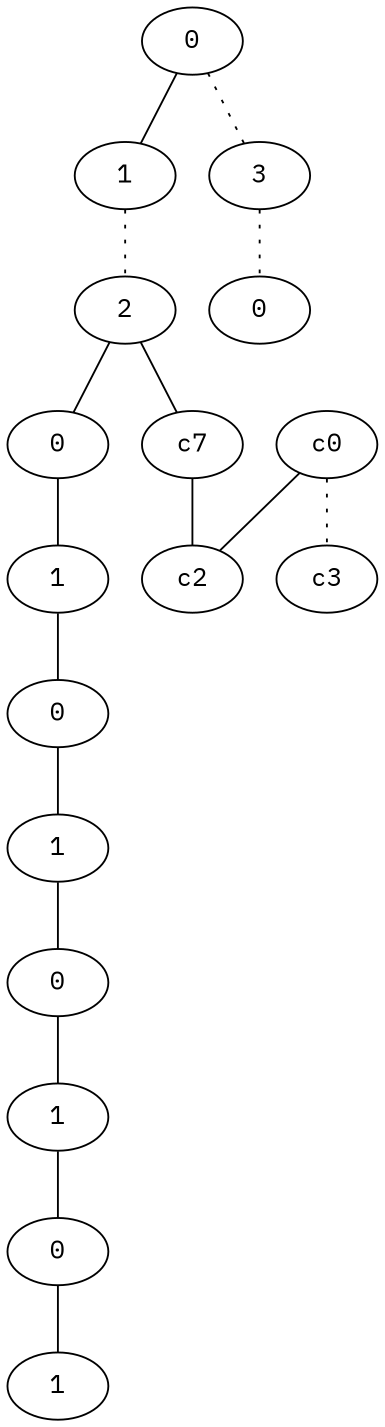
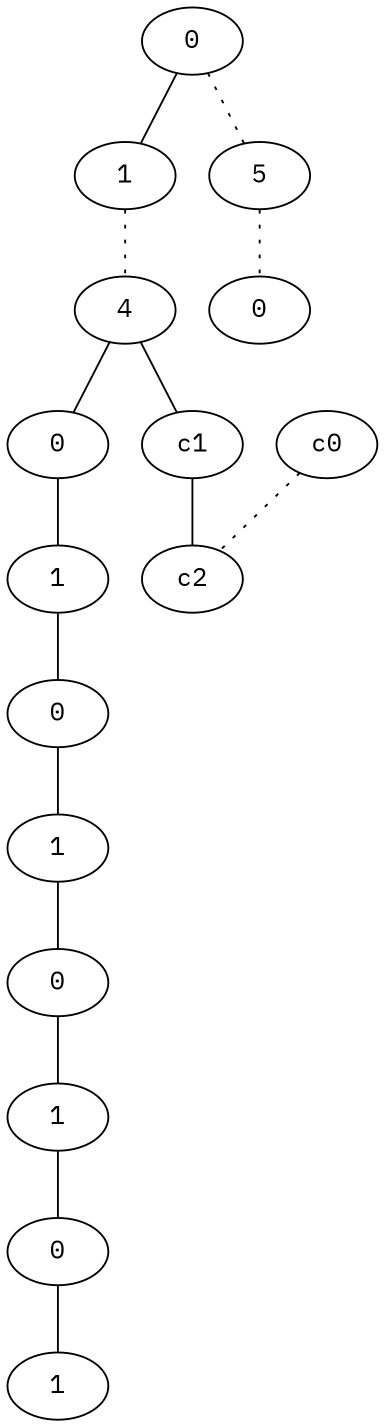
(260, 176) -> (260, 176)
(125, 310) -> (125, 310)
(192, 445) -> (192, 445)
(260, 512) -> (260, 512)
(327, 579) -> none
